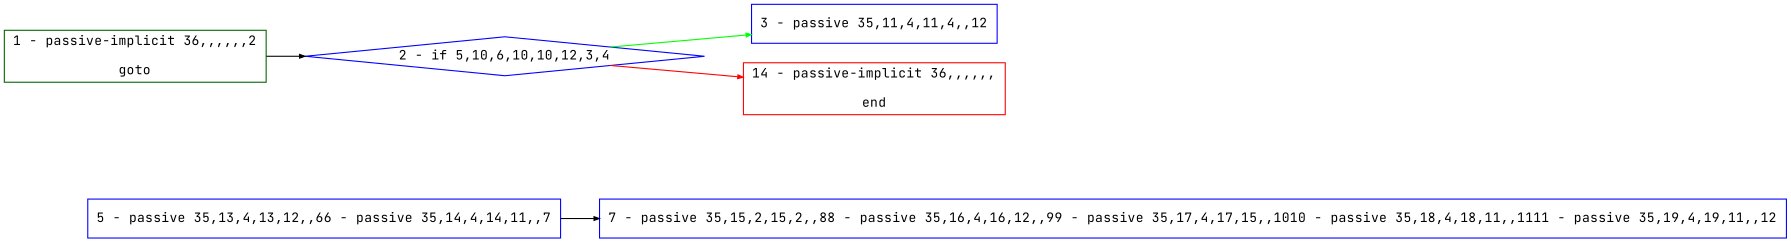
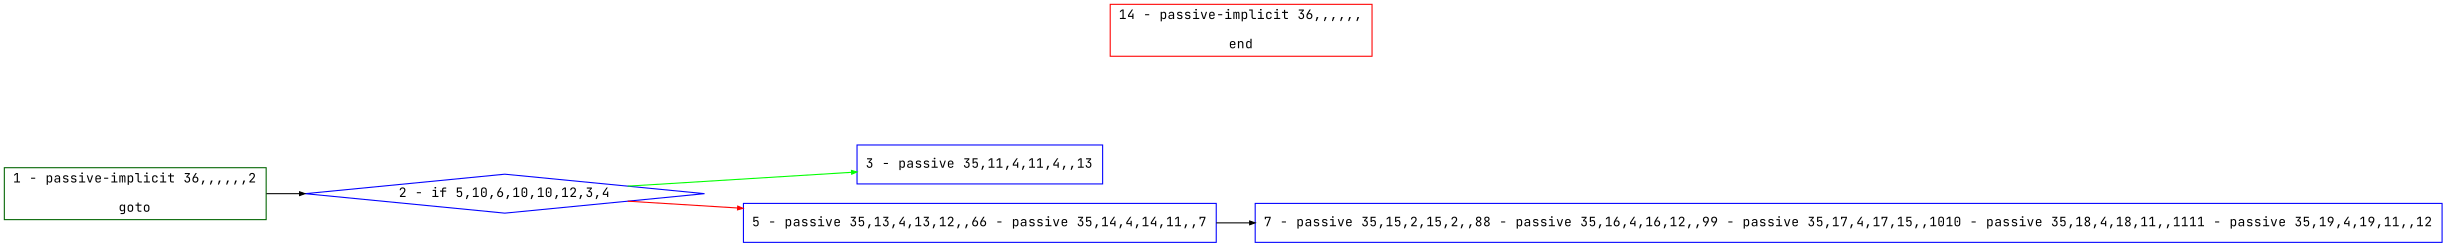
(874, 24) -> (980, 164)
(674, 71) -> (683, 205)
